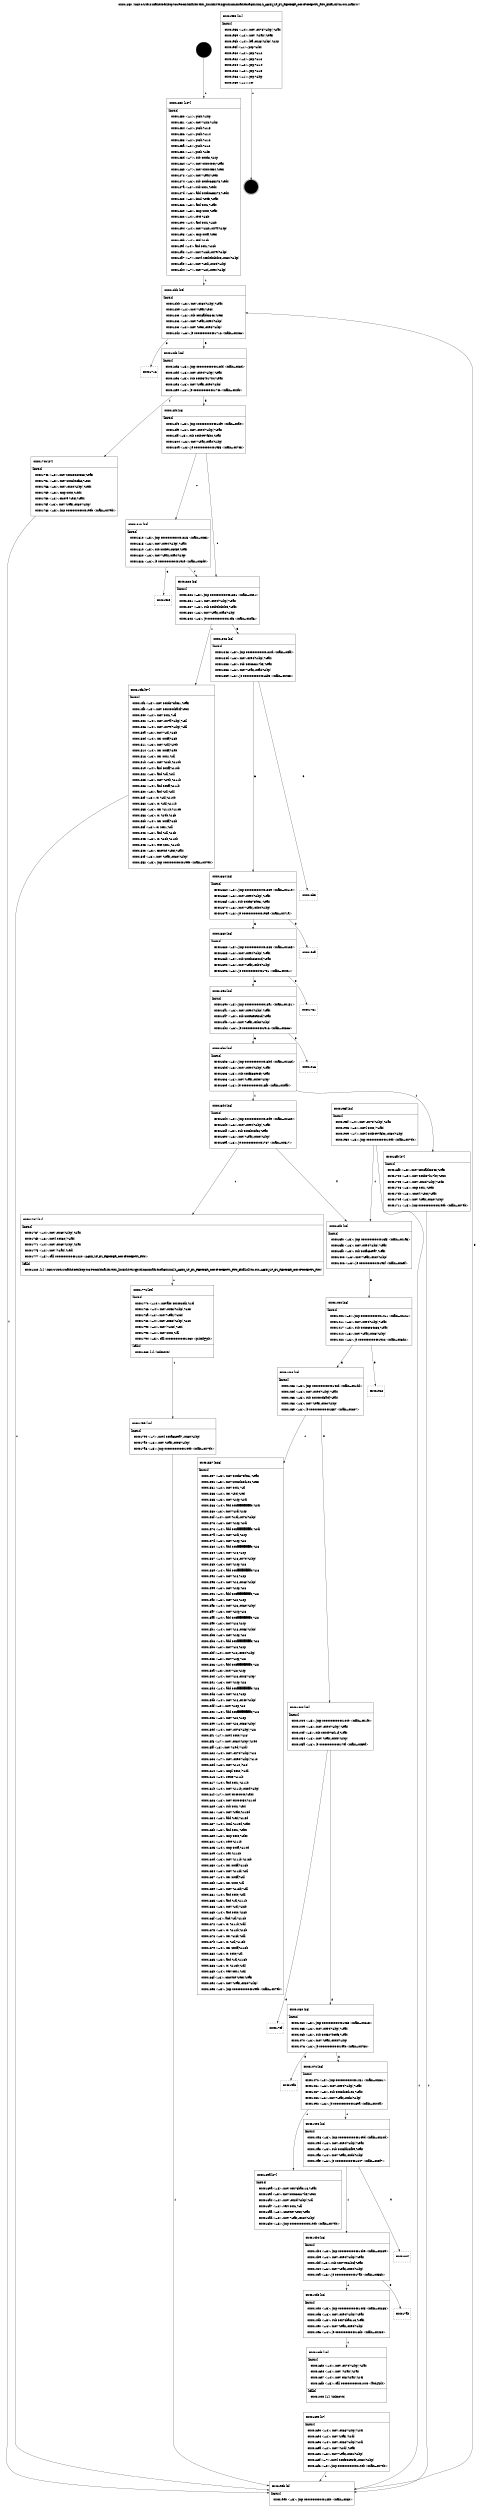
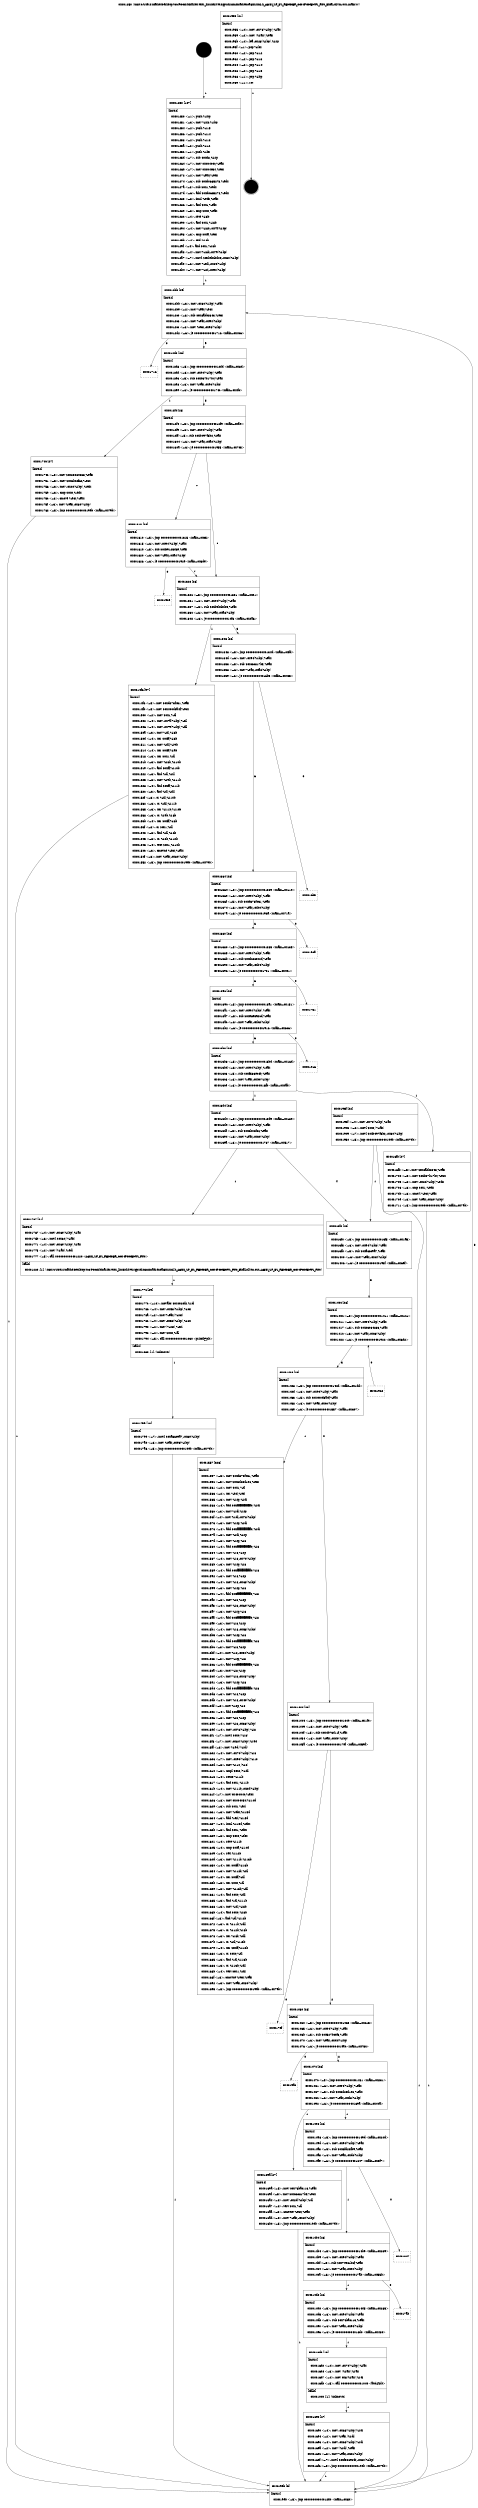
(373, 1365) -> (370, 1367)
none -> (298, 2355)
none -> (346, 2406)
